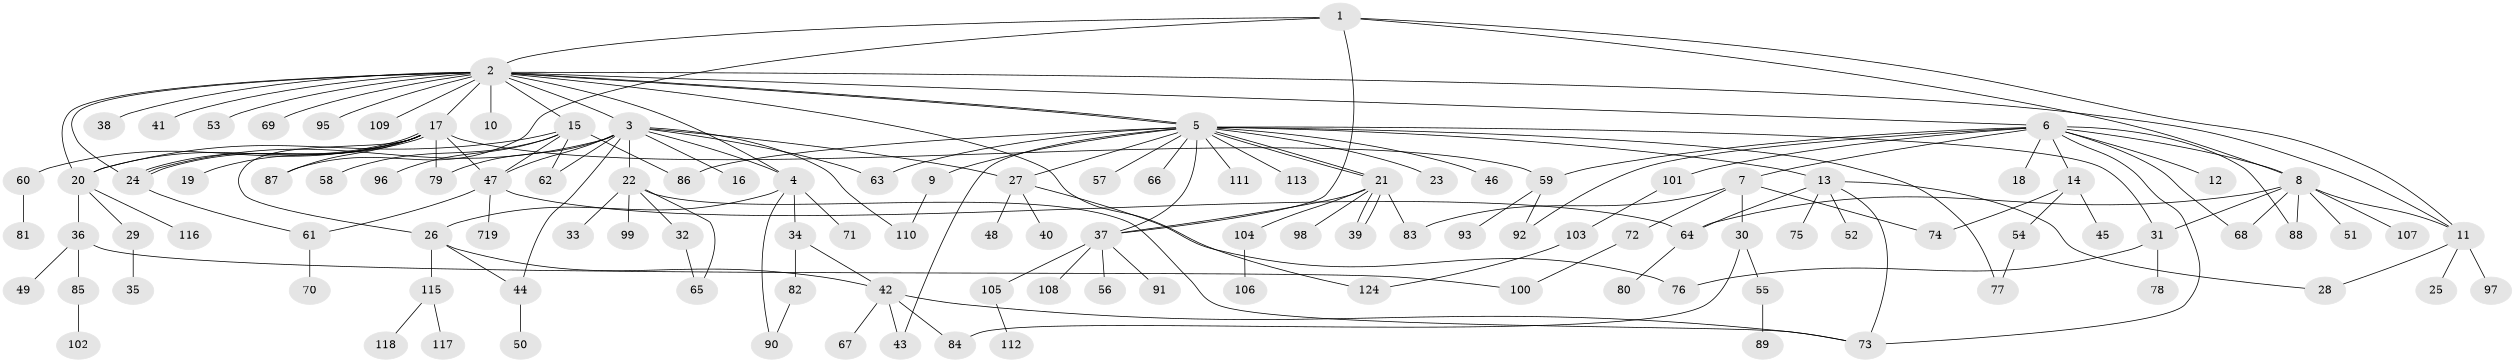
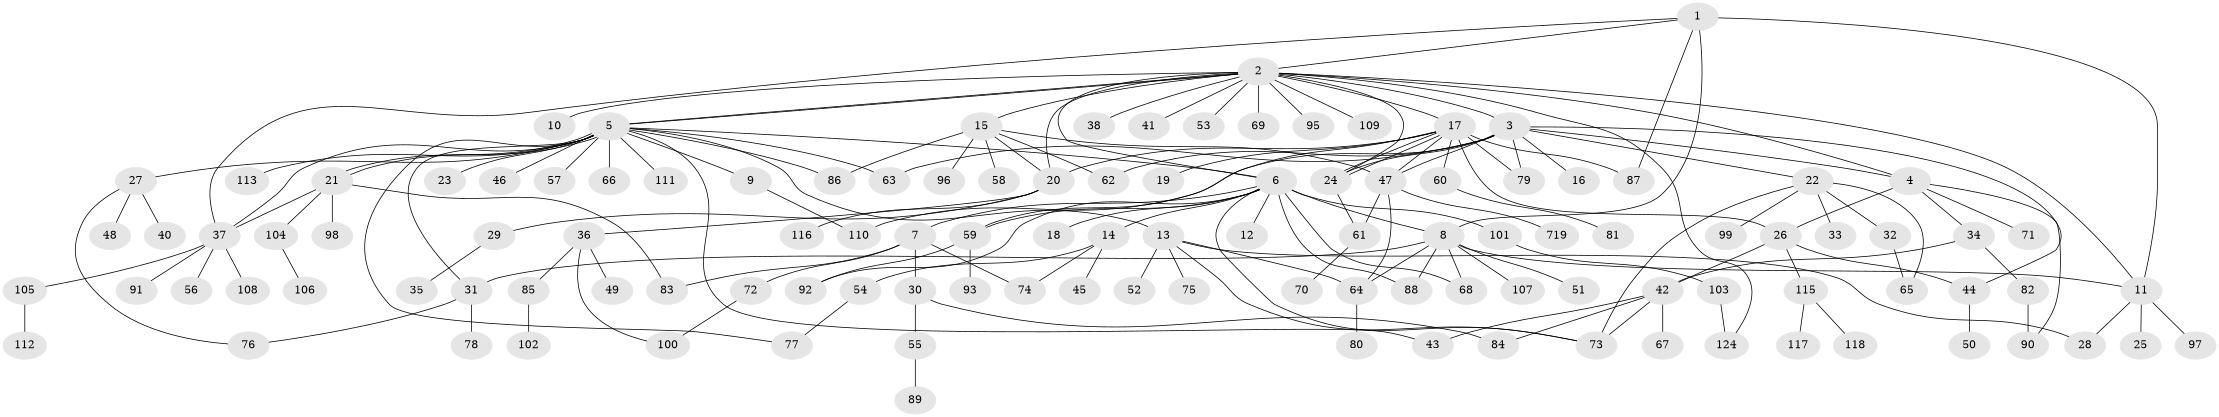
(815, 146) -> none
none -> (944, 146)
(1356, 236) -> none
